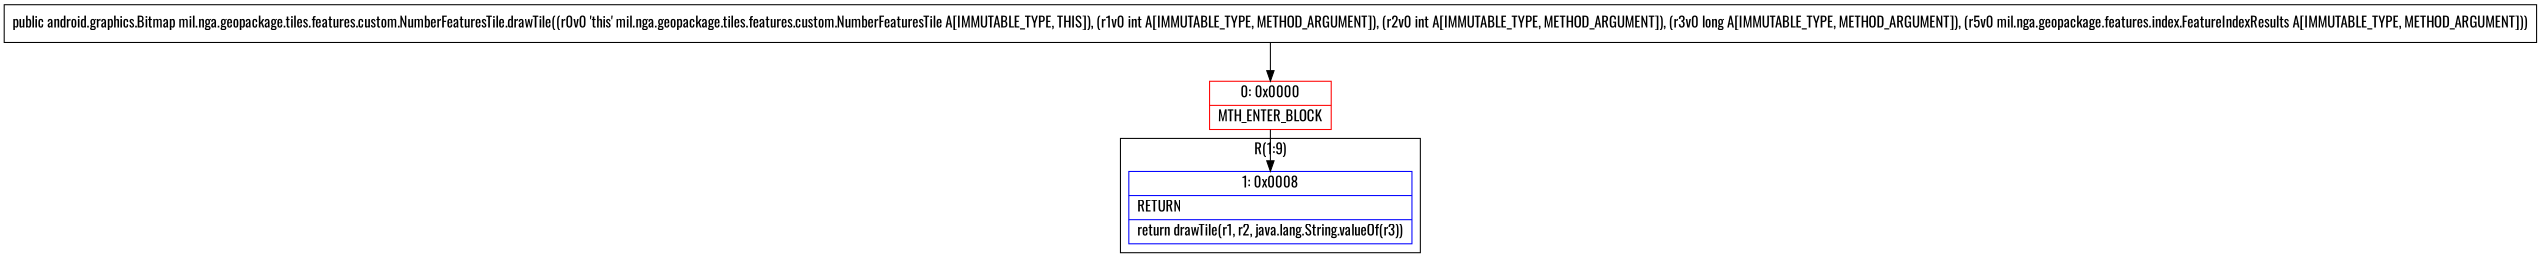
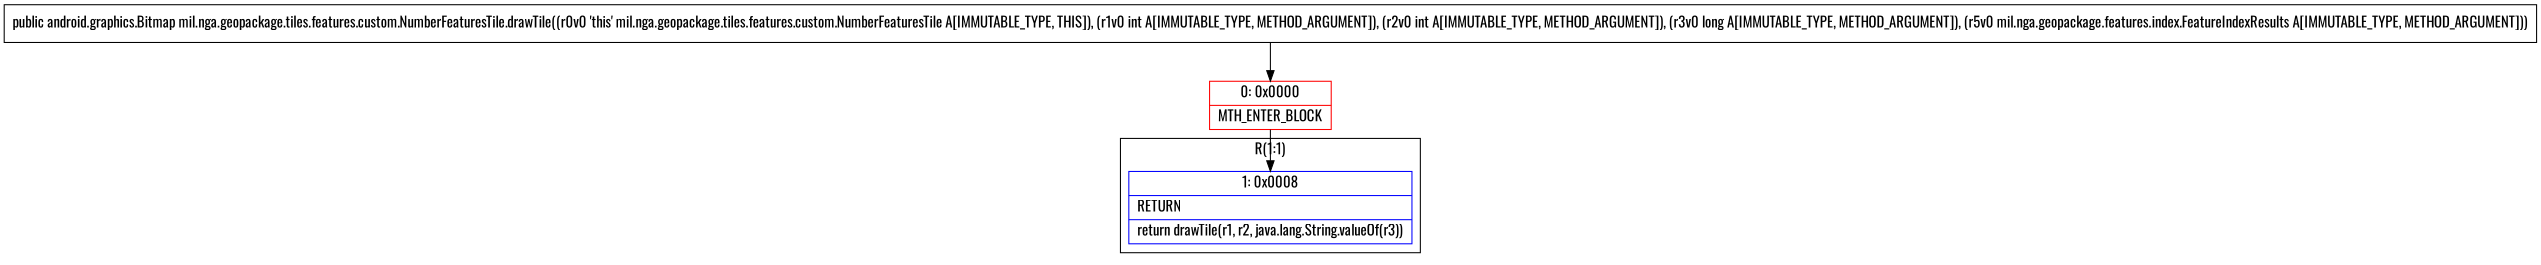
(1270, 150) -> (1270, 150)
